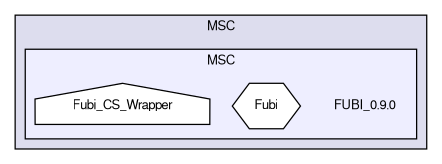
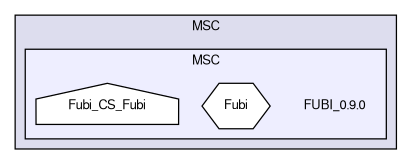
(122, 106) -> (107, 106)
